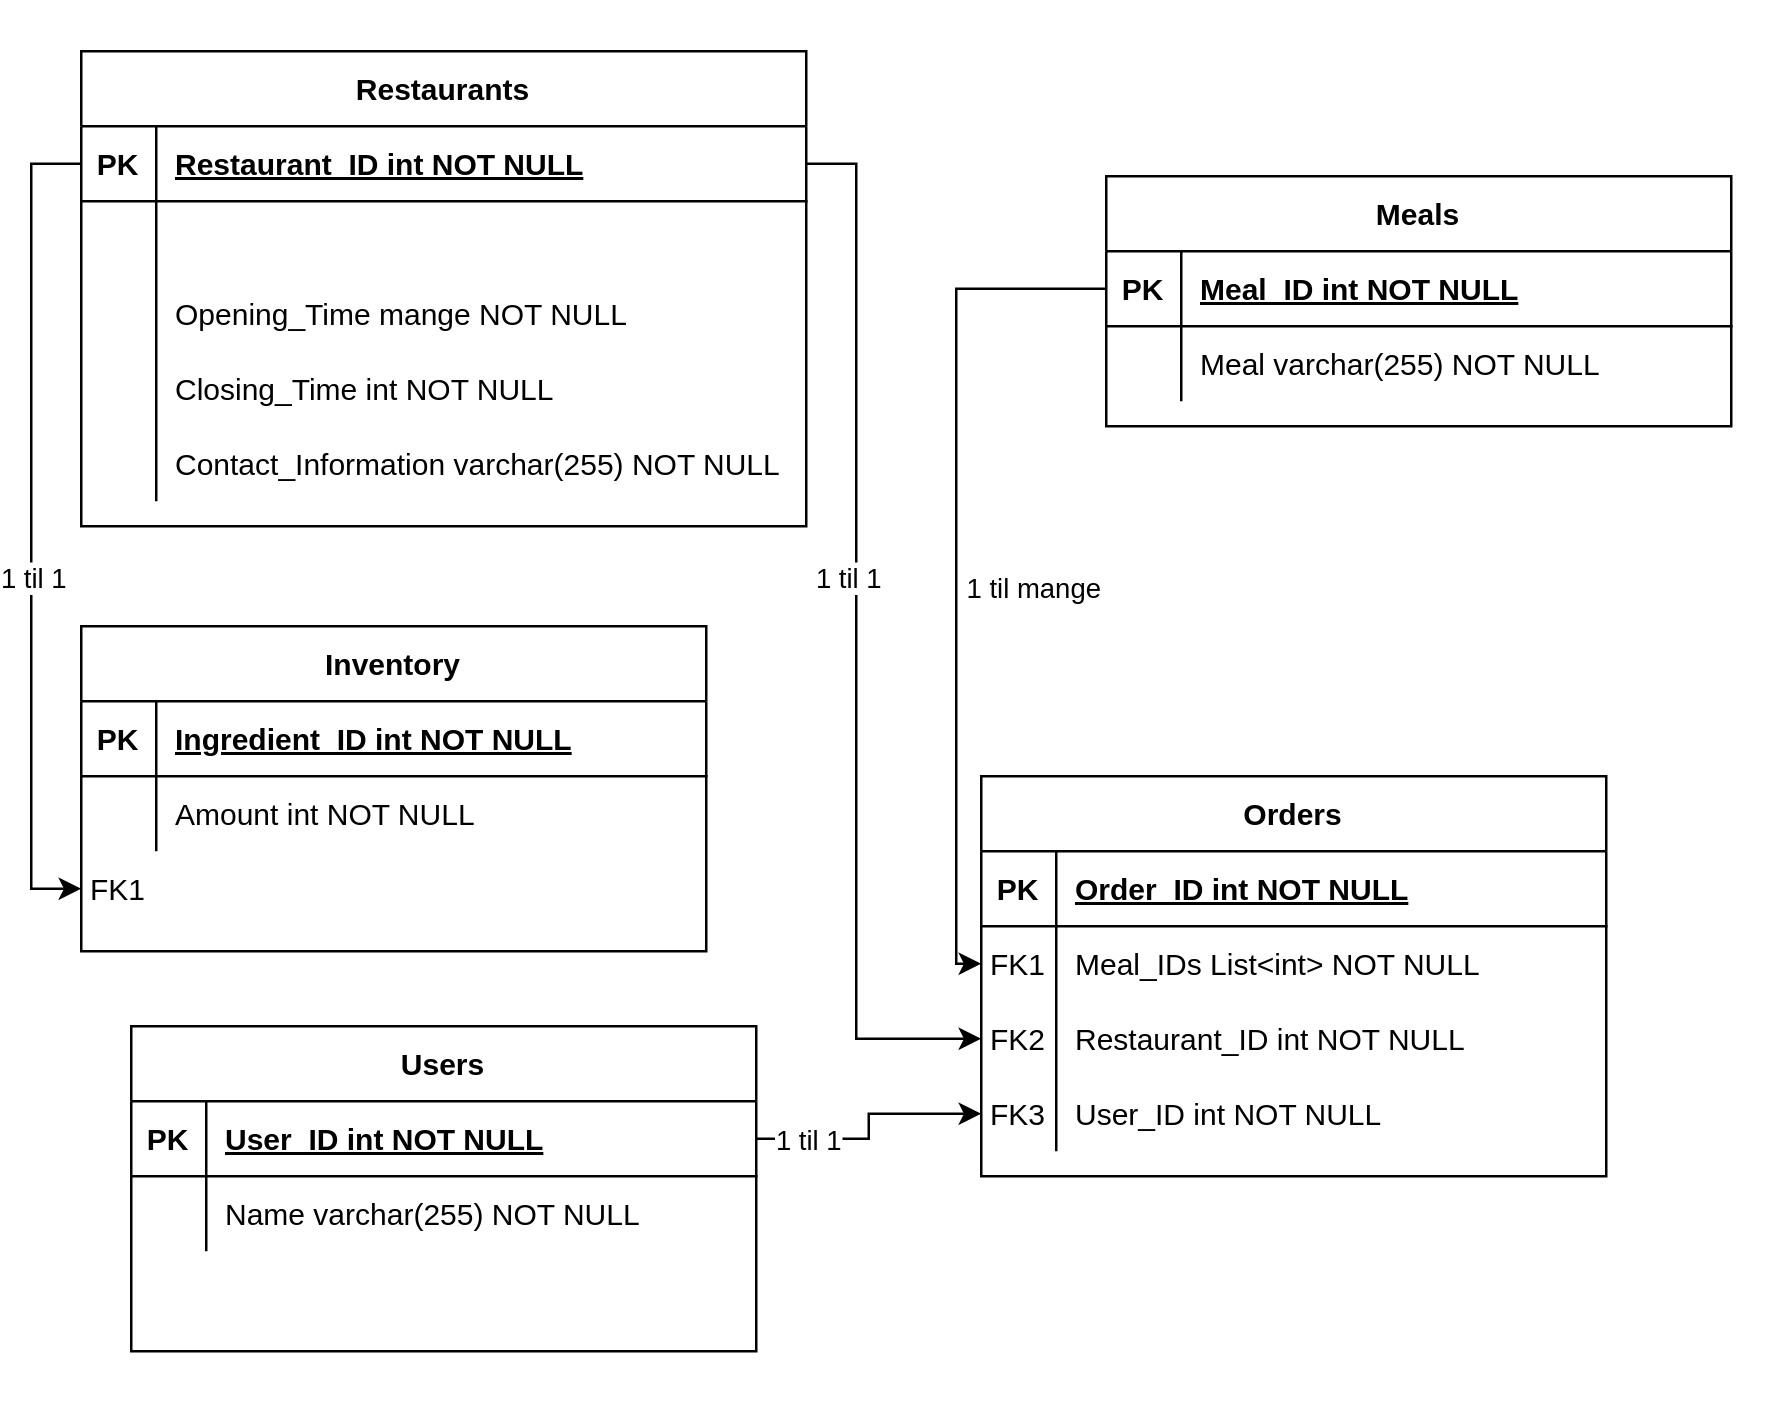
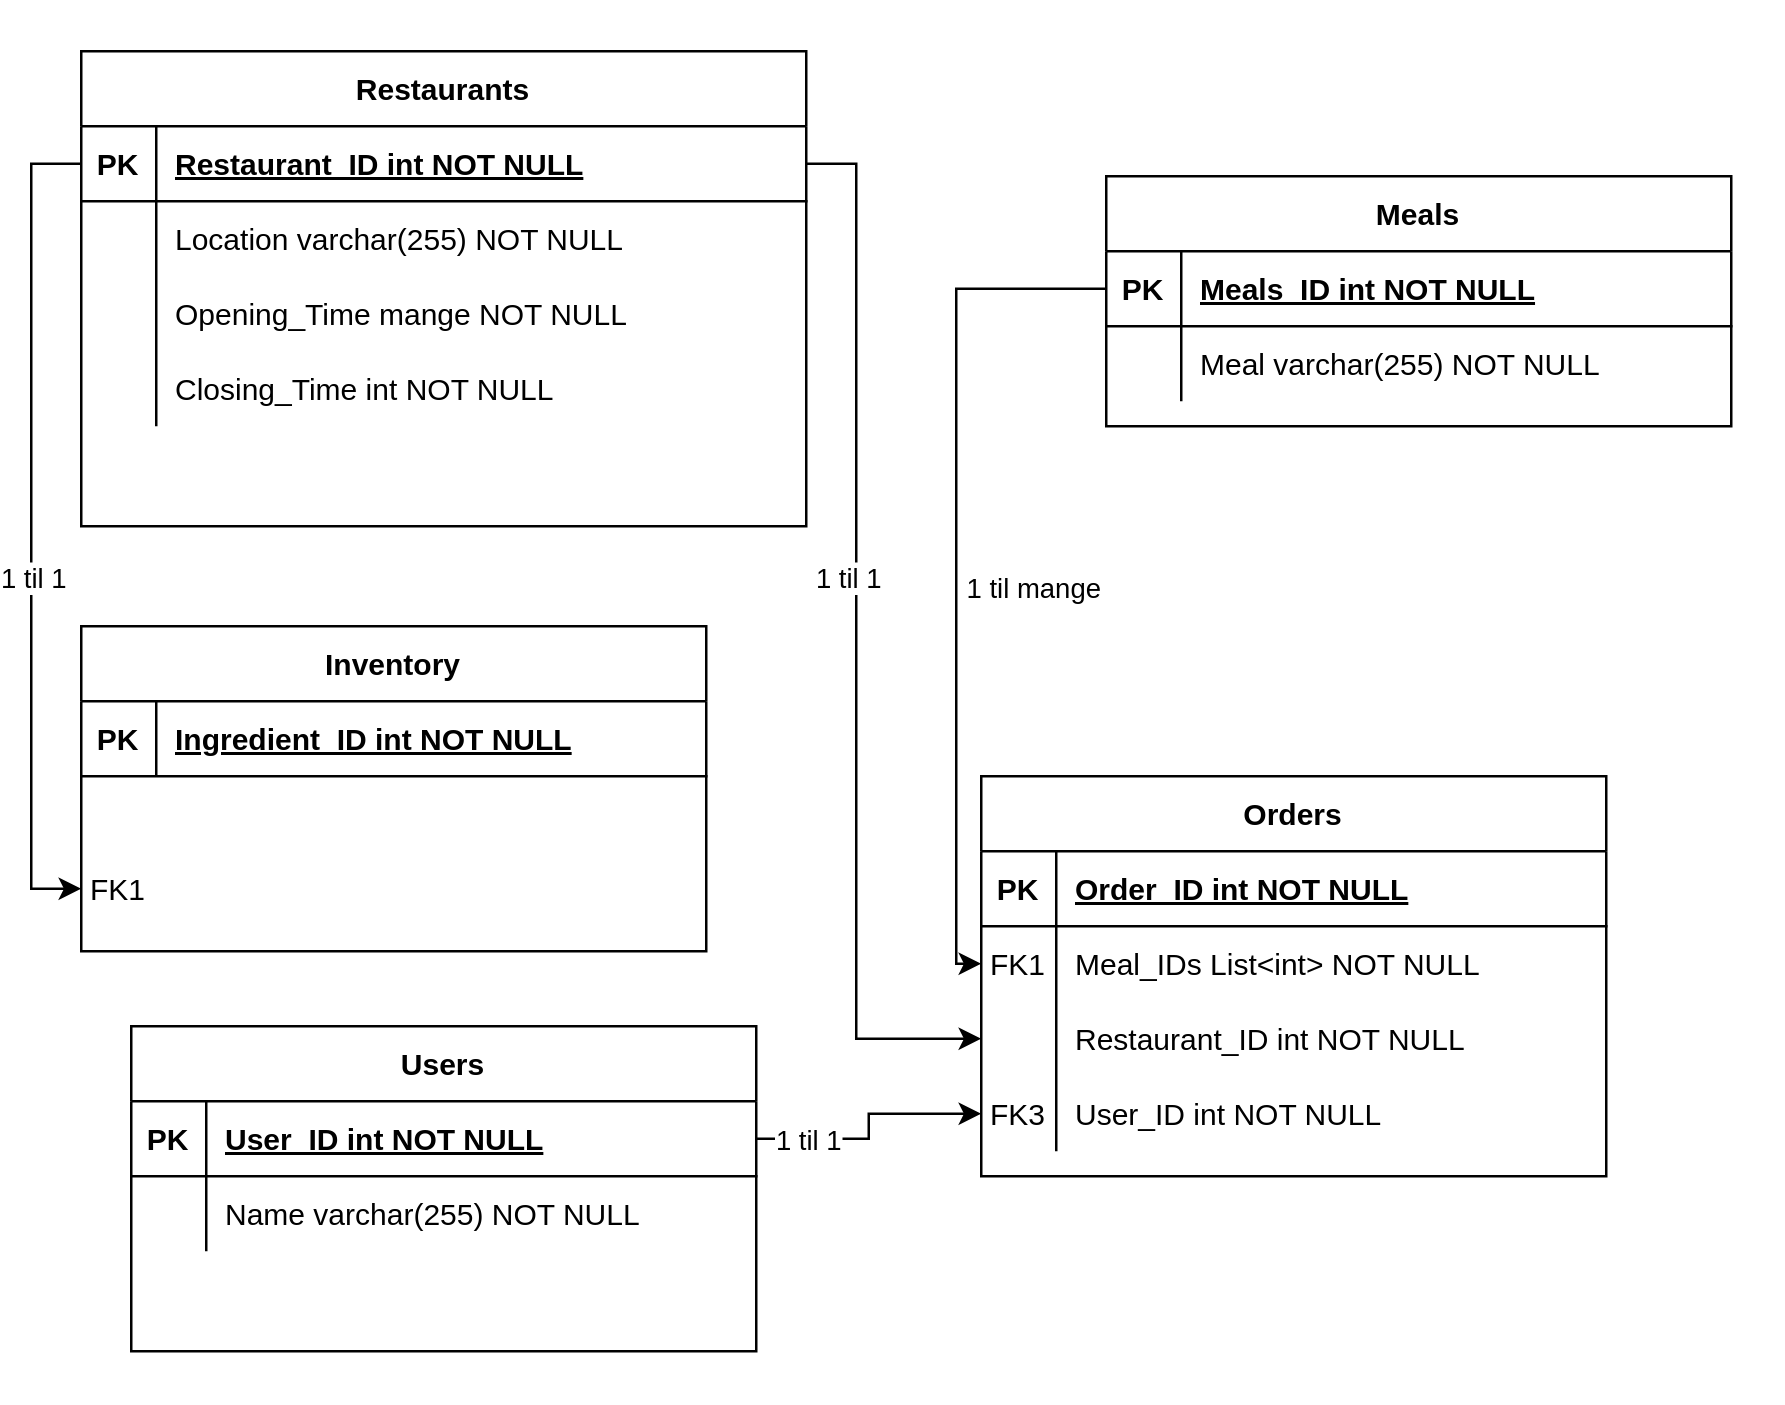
none -> (481, 239)
(1349, 290) -> (1357, 290)
(481, 464) -> none
(431, 814) -> none
(1019, 1039) -> none
